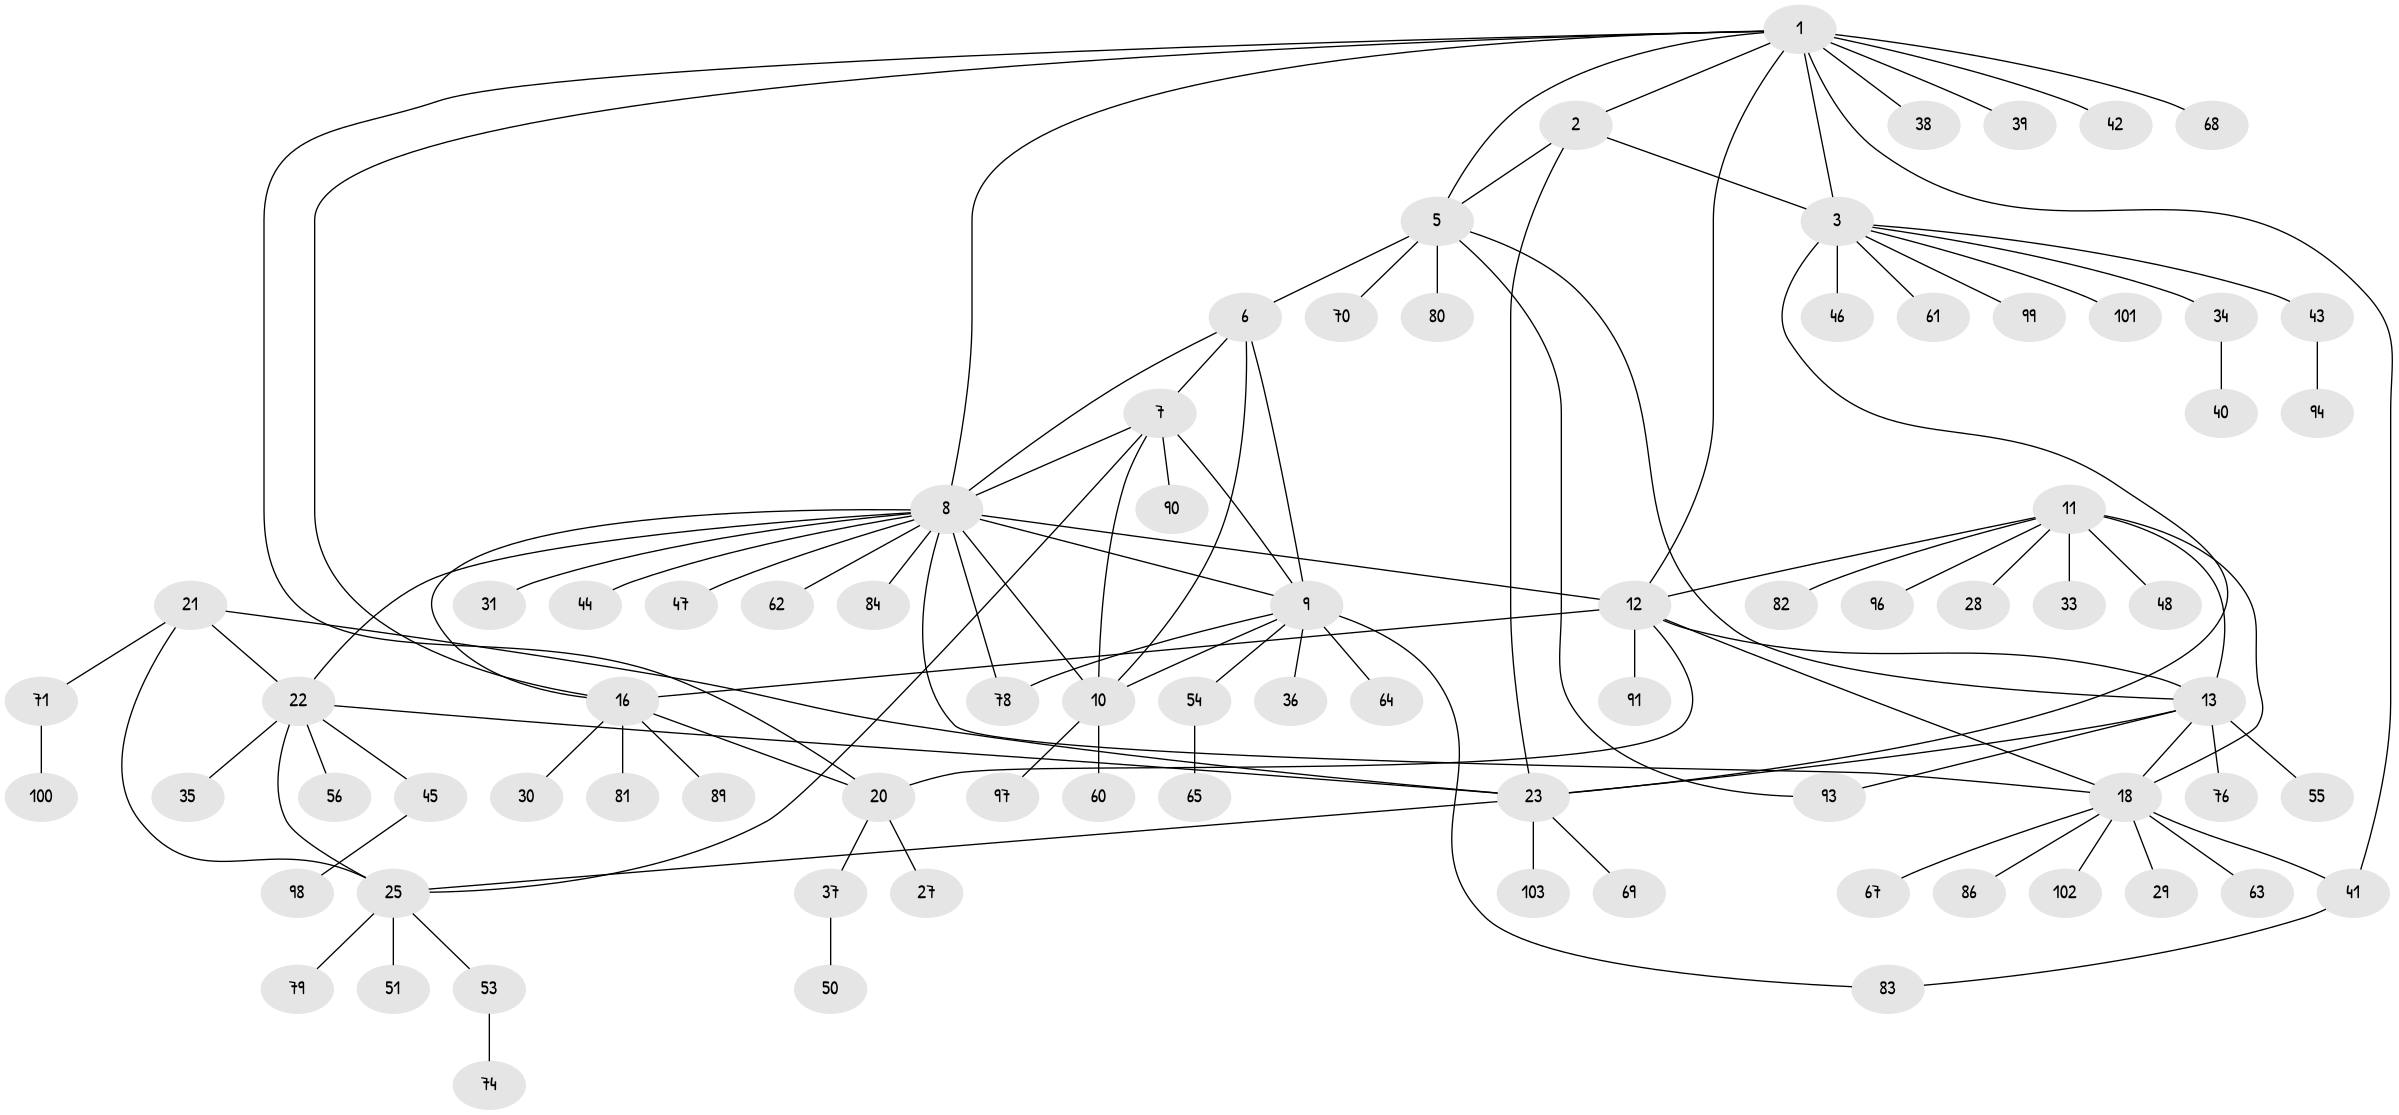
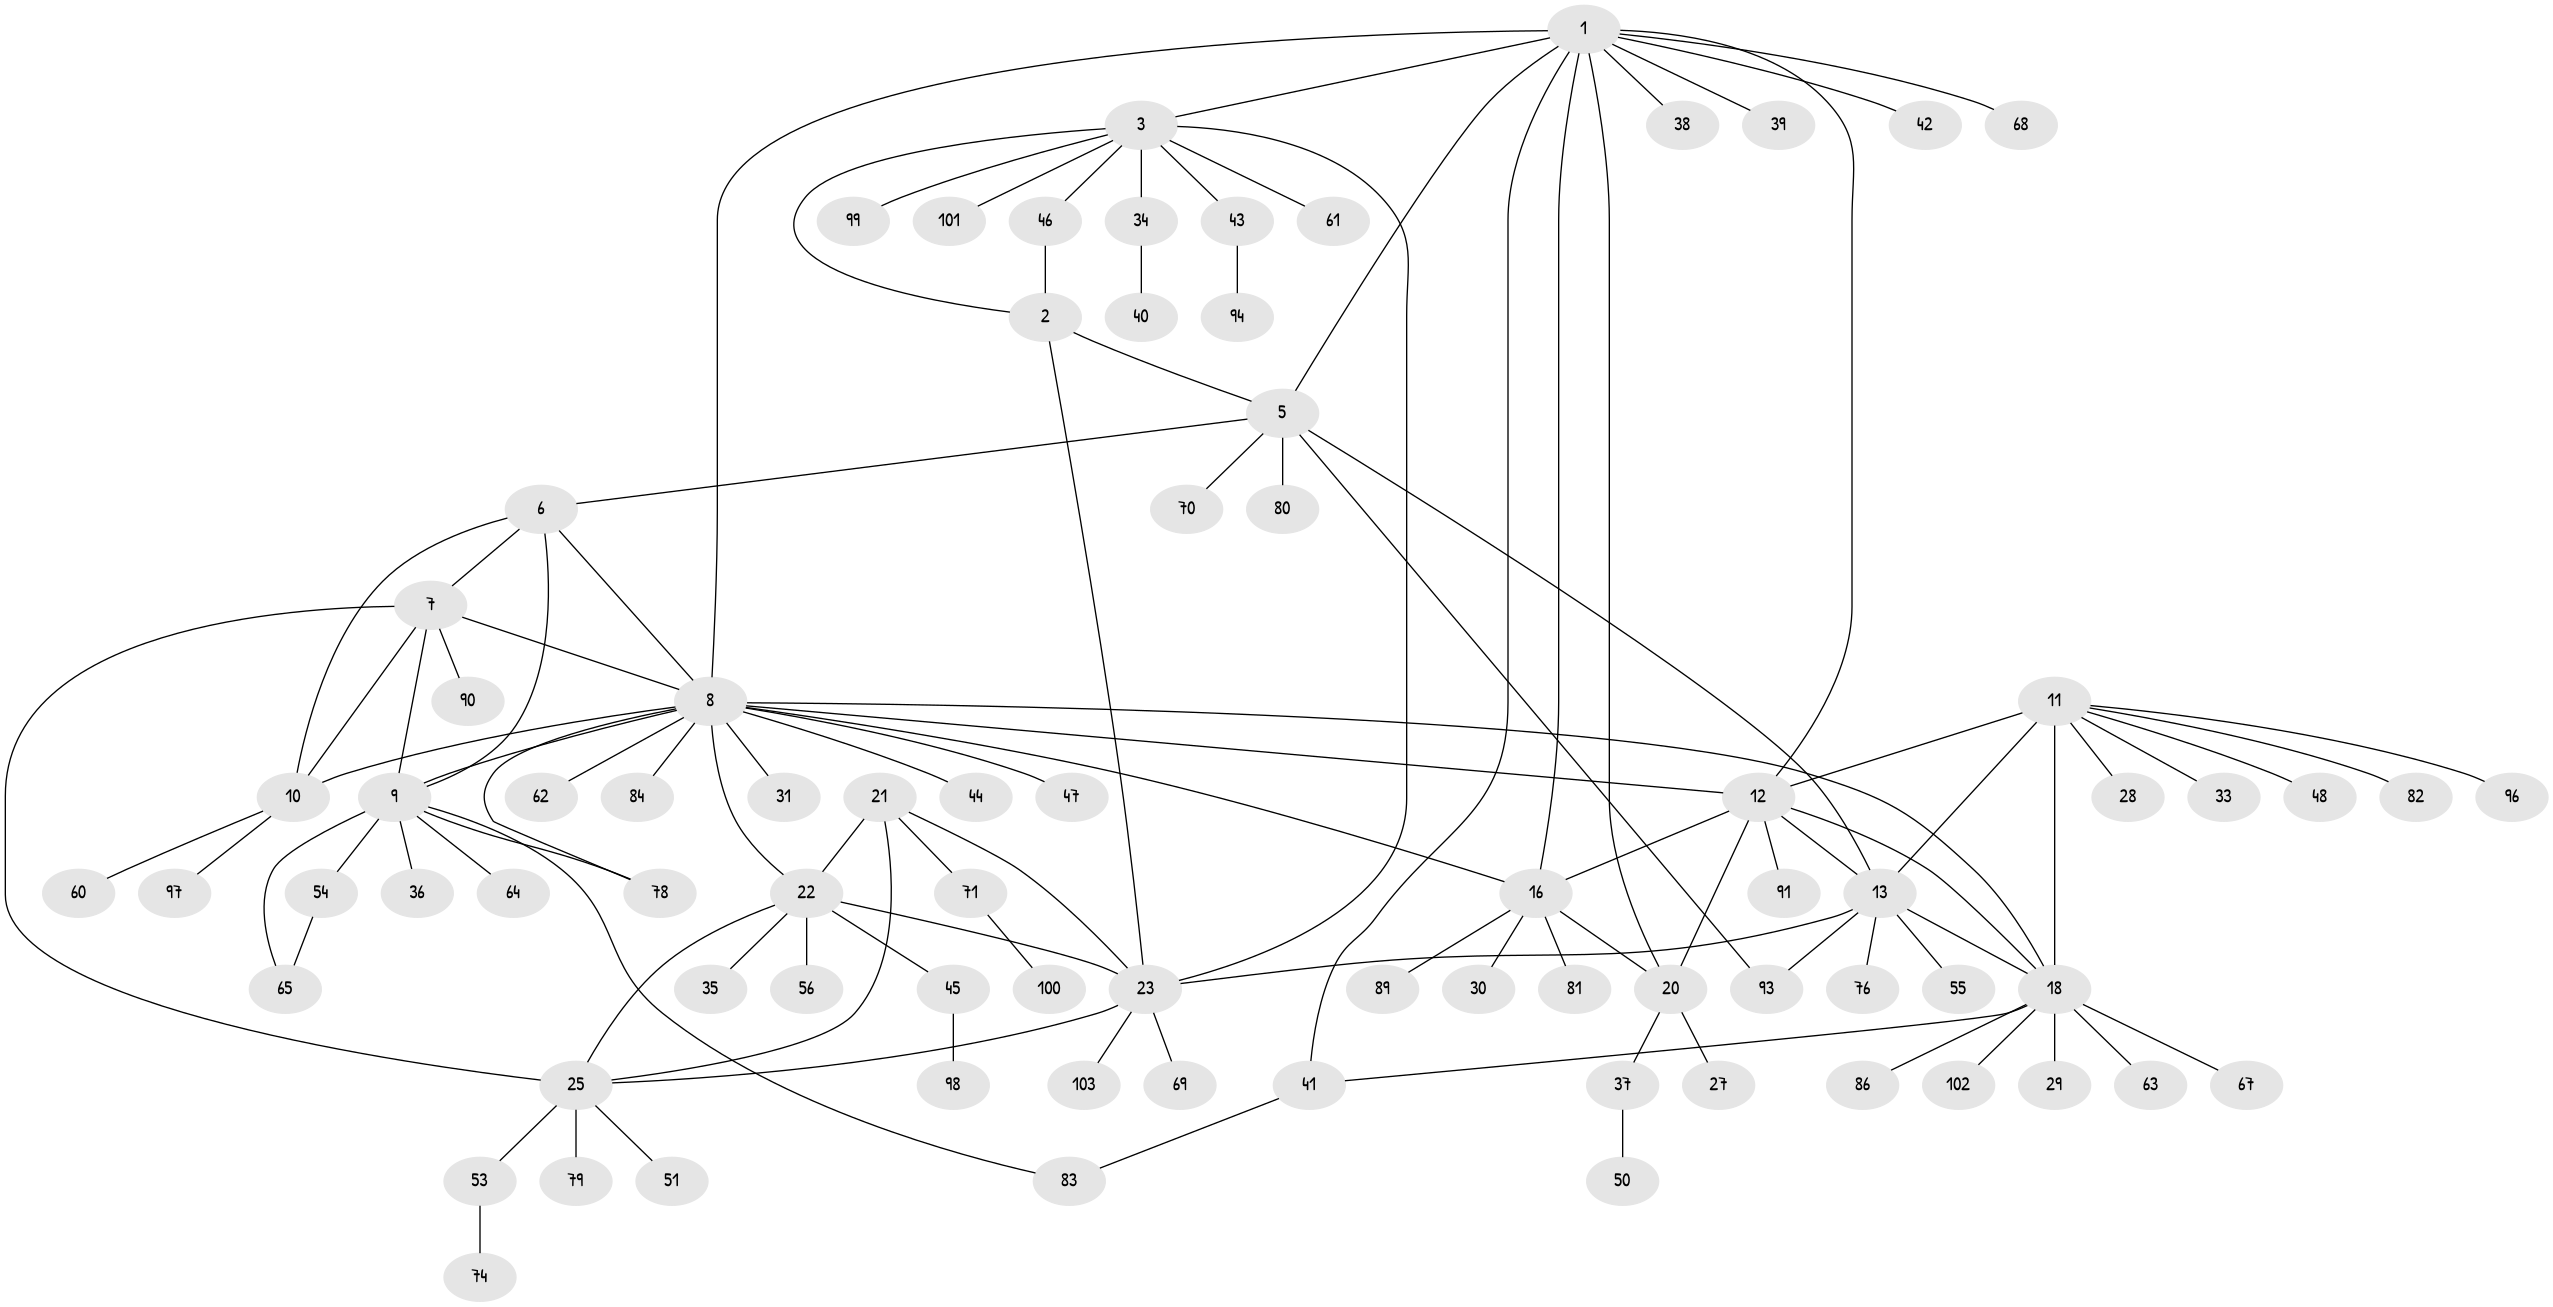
(1688, 77) -> (1045, 269)
(1194, 656) -> (276, 865)
